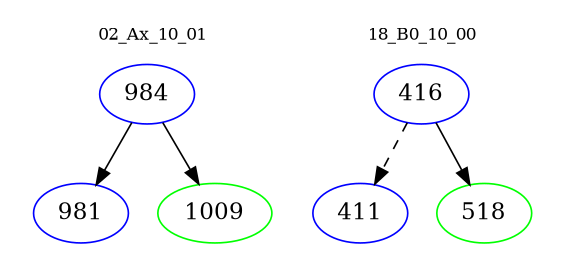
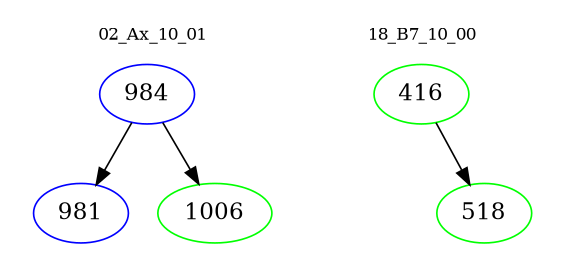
(422, 36) -> (422, 36)
(421, 94) -> (421, 94)
(215, 213) -> (215, 213)
(360, 213) -> none
